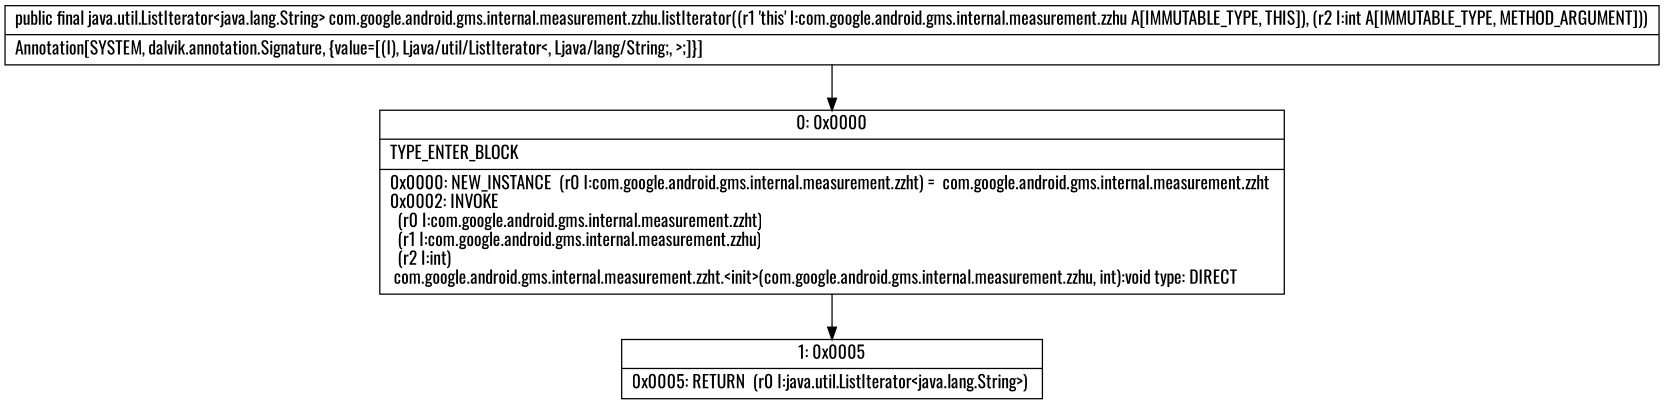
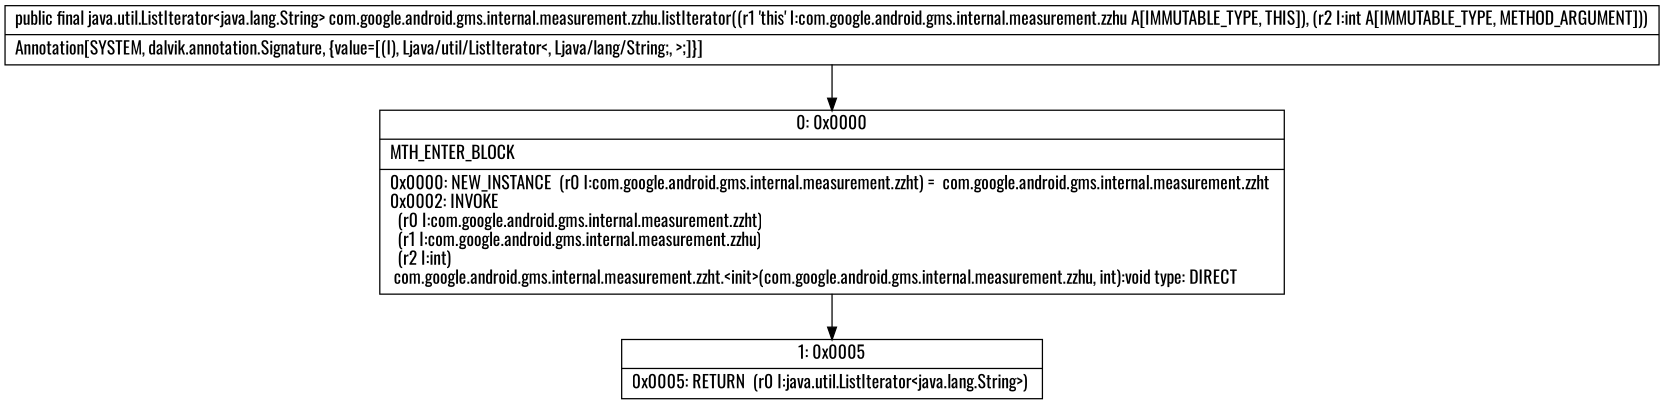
(455, 154) -> (453, 154)
